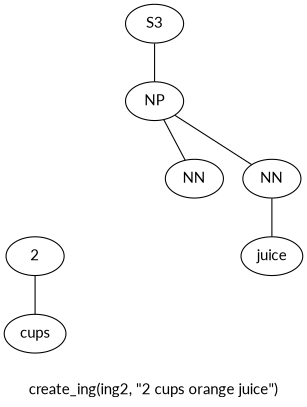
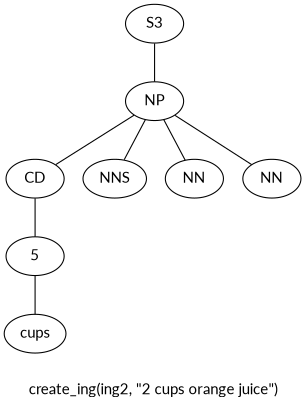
none -> (35, 179)
none -> (115, 179)
(35, 256) -> (35, 256)
(272, 256) -> none
